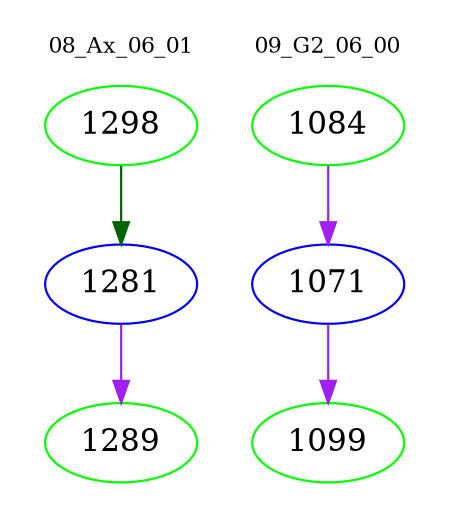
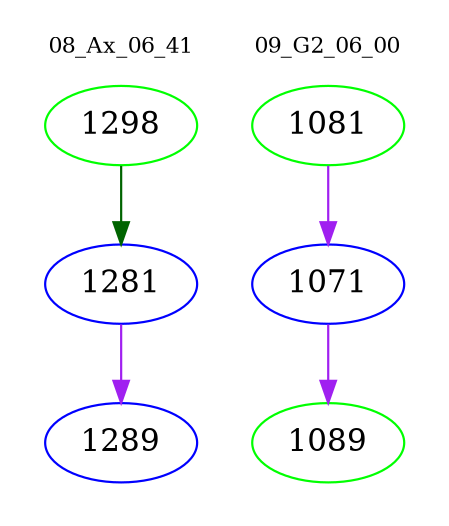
(121, 47) -> (121, 47)
(328, 126) -> (328, 126)
(121, 443) -> (121, 443)
(328, 443) -> (328, 443)
